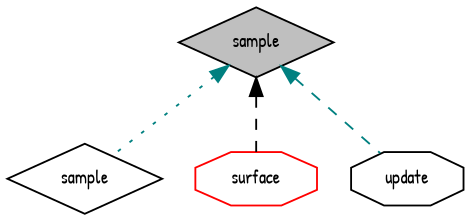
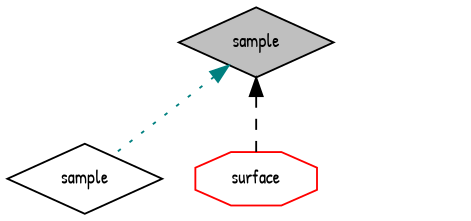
(407, 179) -> none
